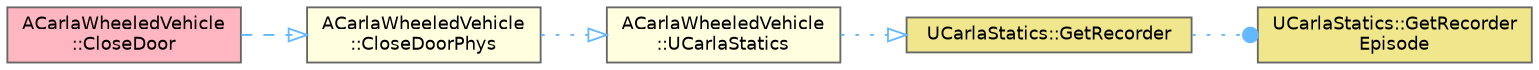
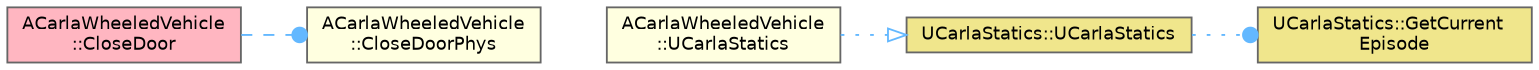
(267, 35) -> (267, 35)
(565, 35) -> none
(1049, 35) -> (1049, 35)
(1395, 35) -> (1395, 35)
